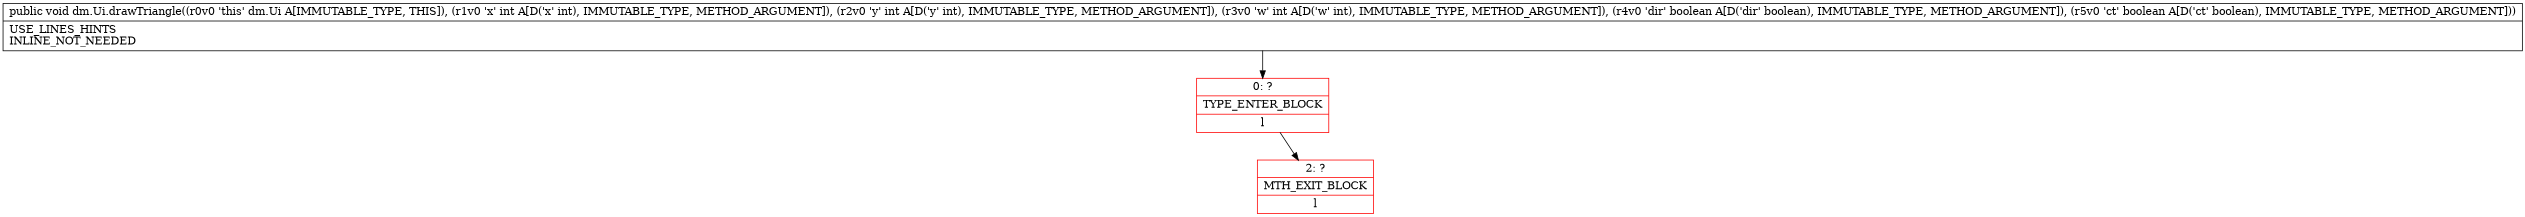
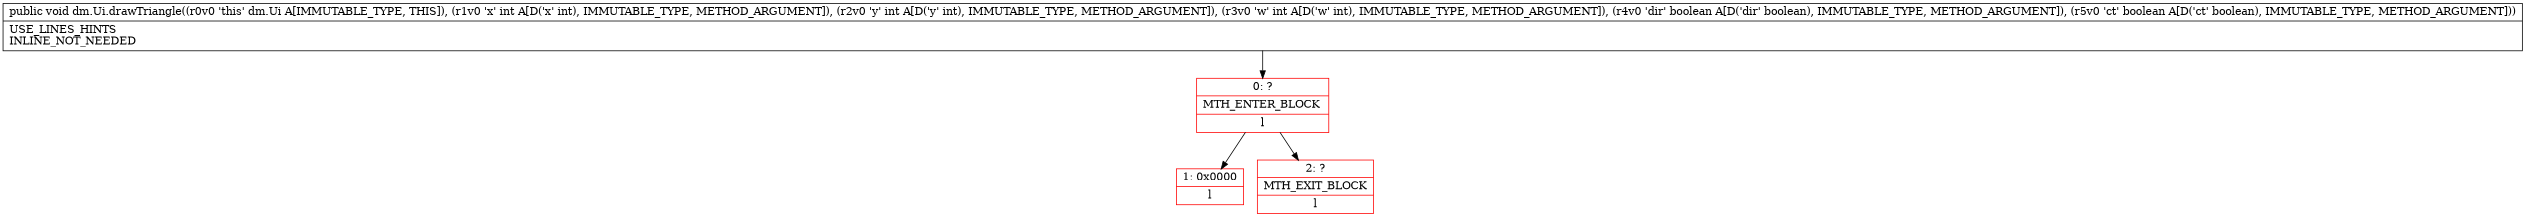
(1263, 105) -> (1262, 105)
none -> (1210, 187)
